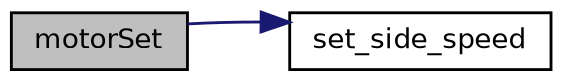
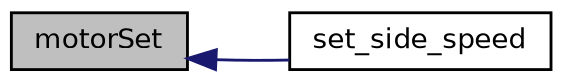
(224, 22) -> (253, 60)
